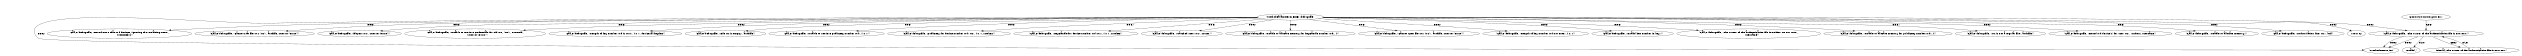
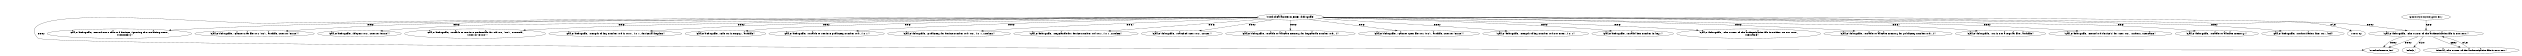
(2334, 25) -> (2334, 25)
(2411, 50) -> (2411, 50)
